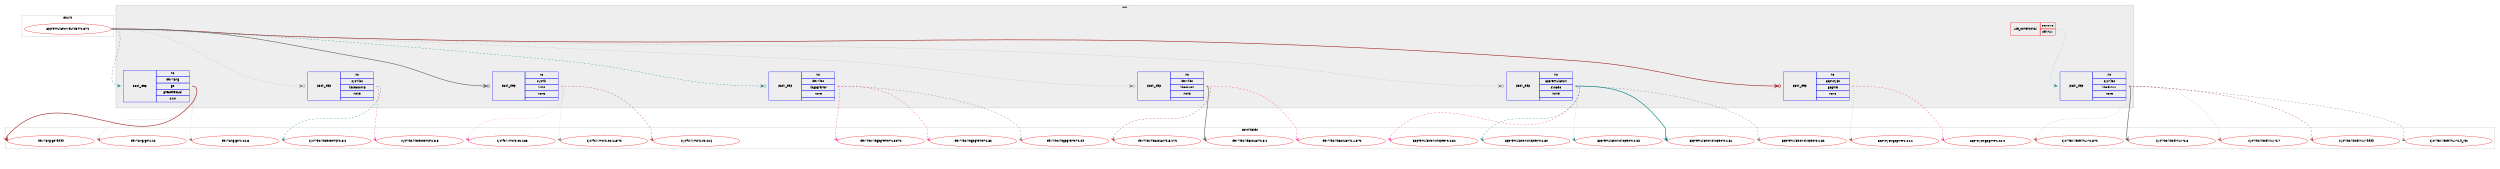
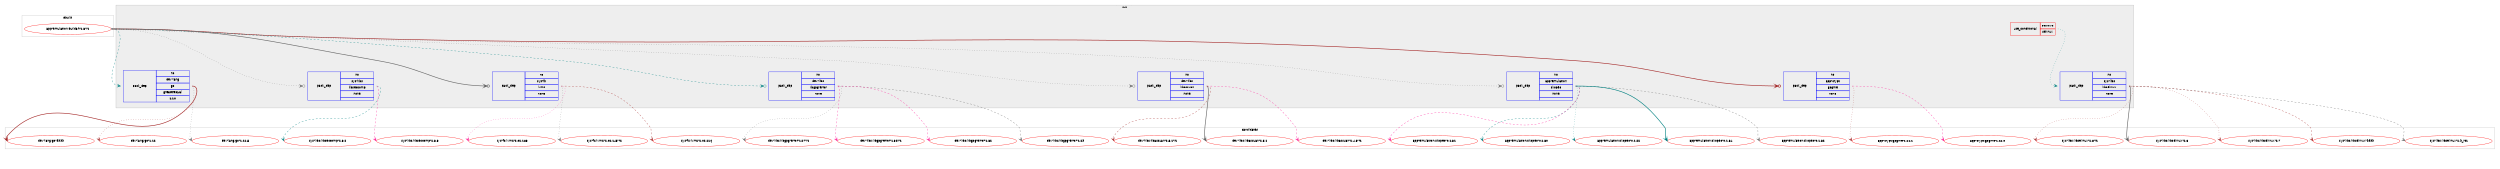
none -> (789, 141)
